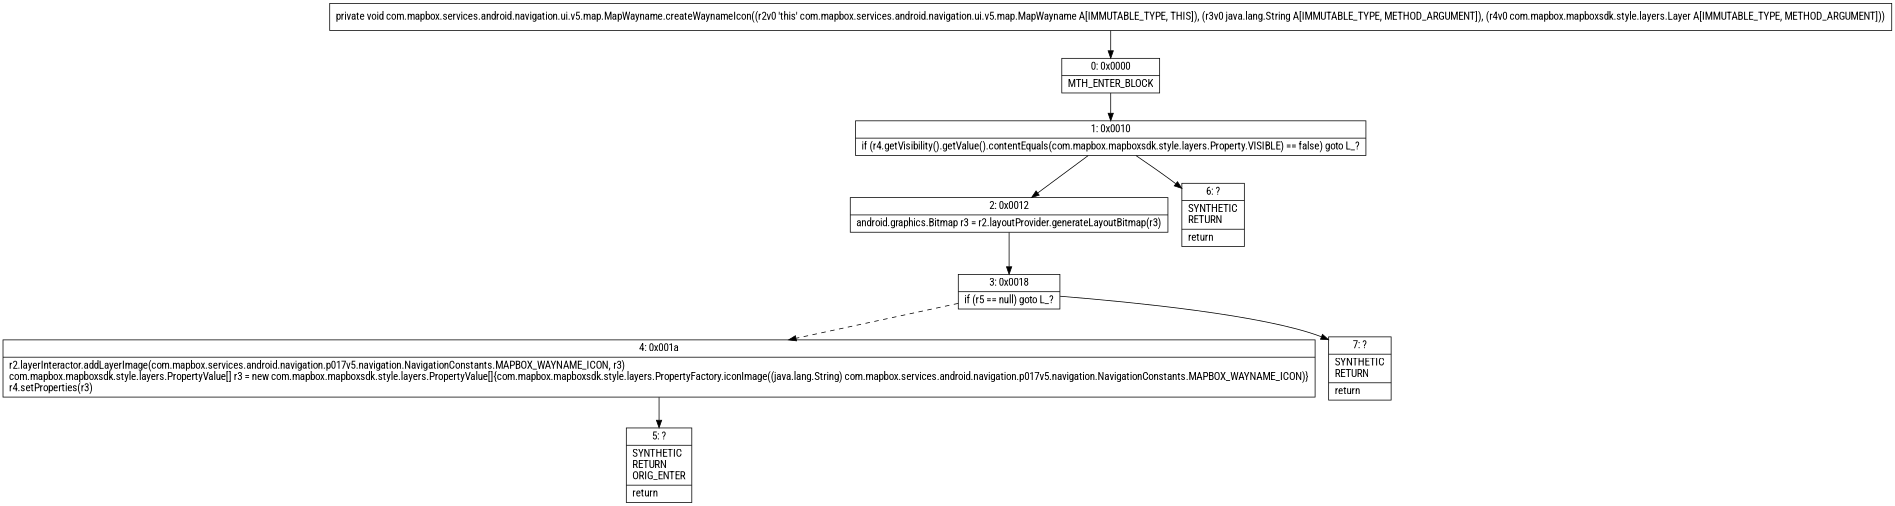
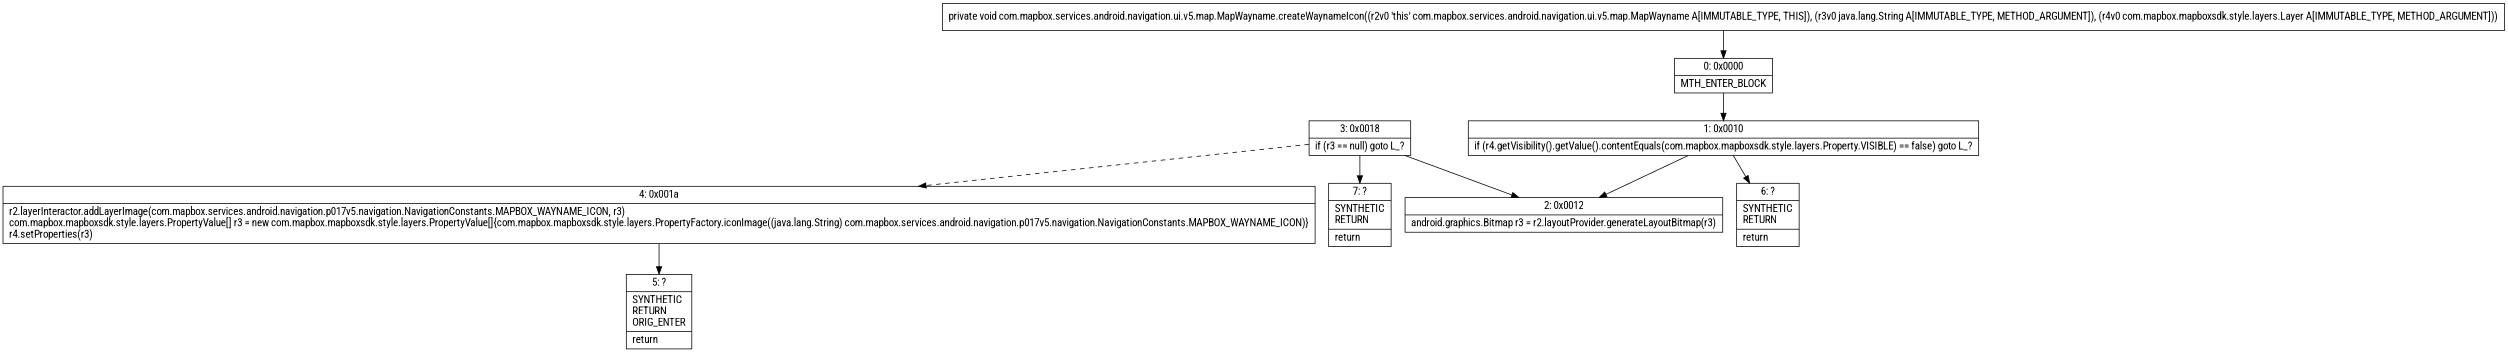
(1009, 249) -> (1458, 175)
(1009, 300) -> (1360, 146)
